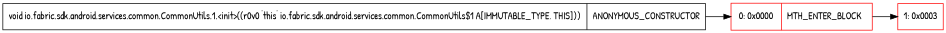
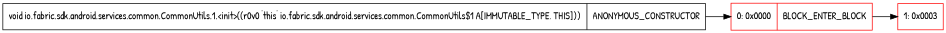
(825, 16) -> (825, 16)
